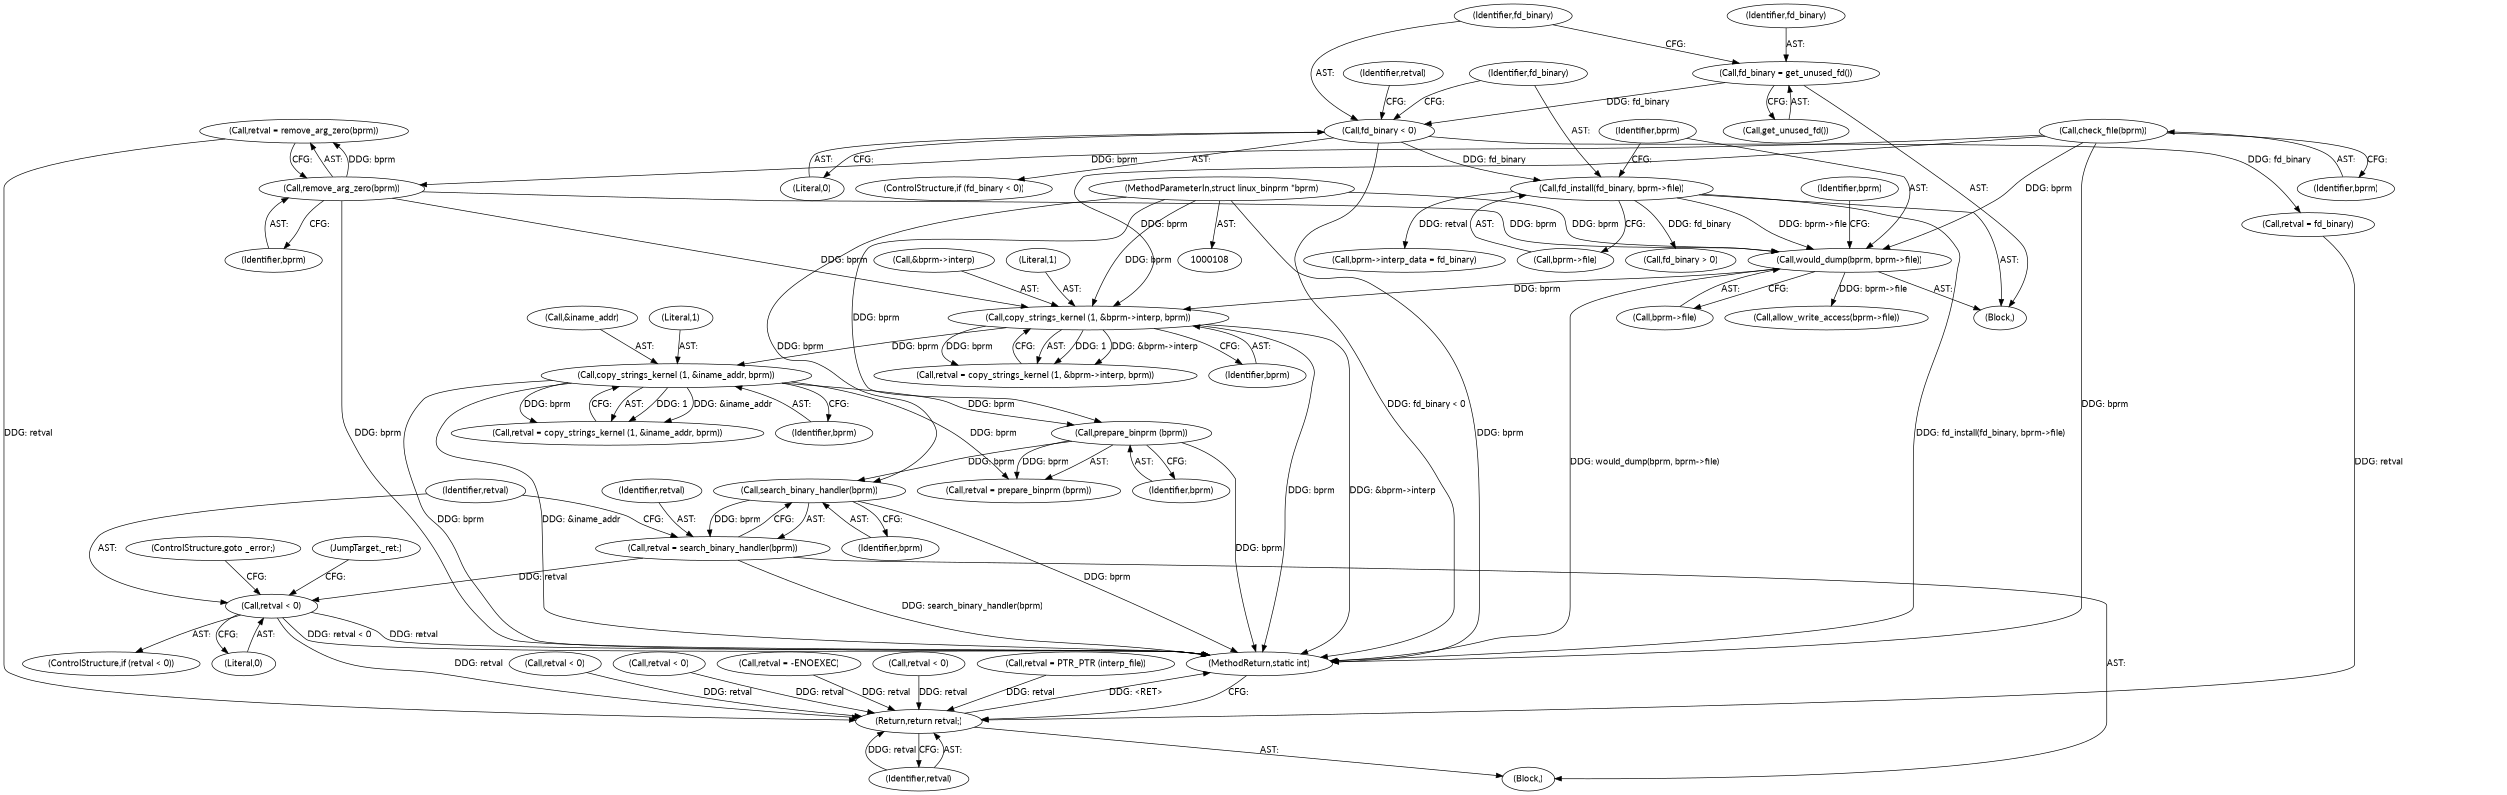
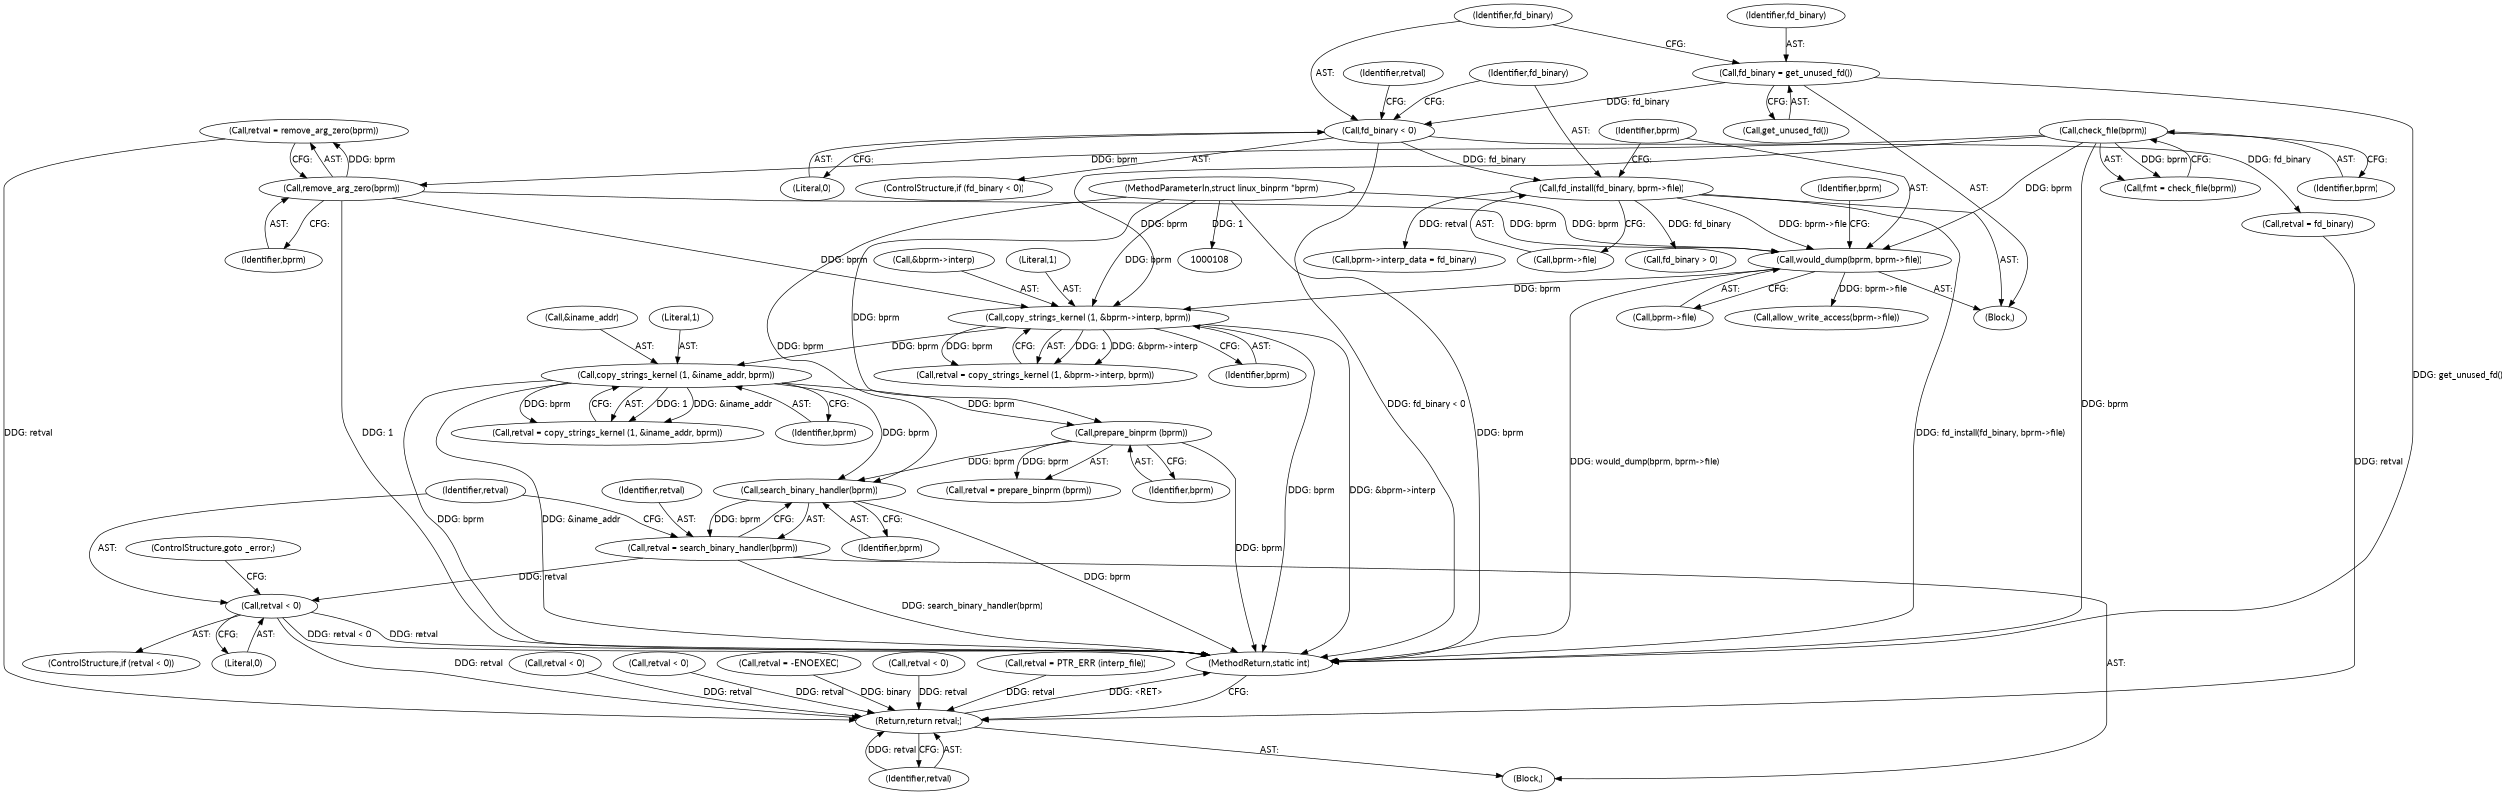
none -> (2180, 189)
(1228, 225) -> (1228, 225)
(906, 410) -> (865, 405)
(378, 433) -> (378, 433)
(366, 549) -> none
none -> (2341, 576)
(1076, 664) -> (1076, 664)
(886, 693) -> (886, 693)
